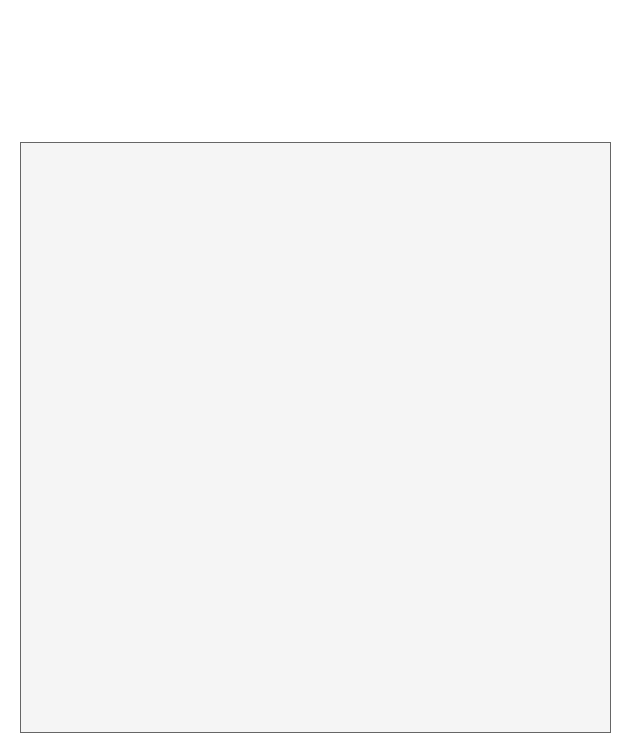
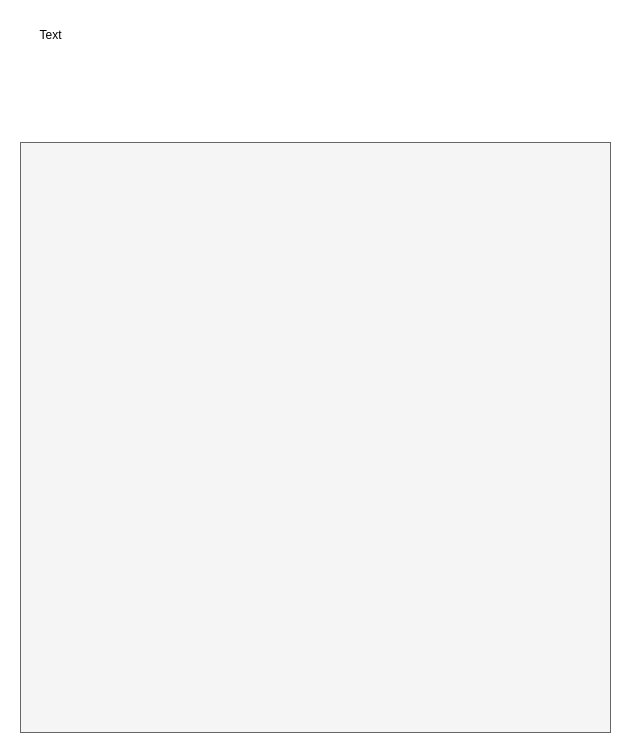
none -> (51, 36)
